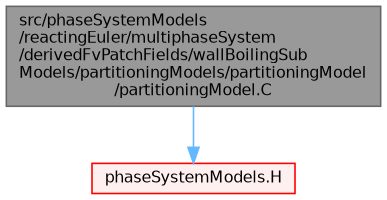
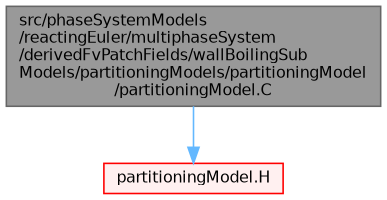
(194, 178) -> (194, 178)
